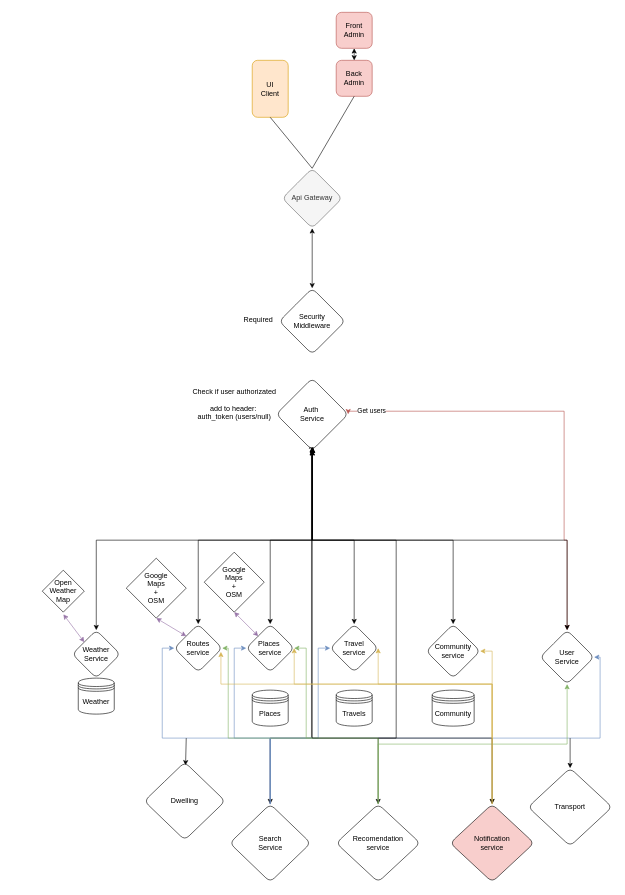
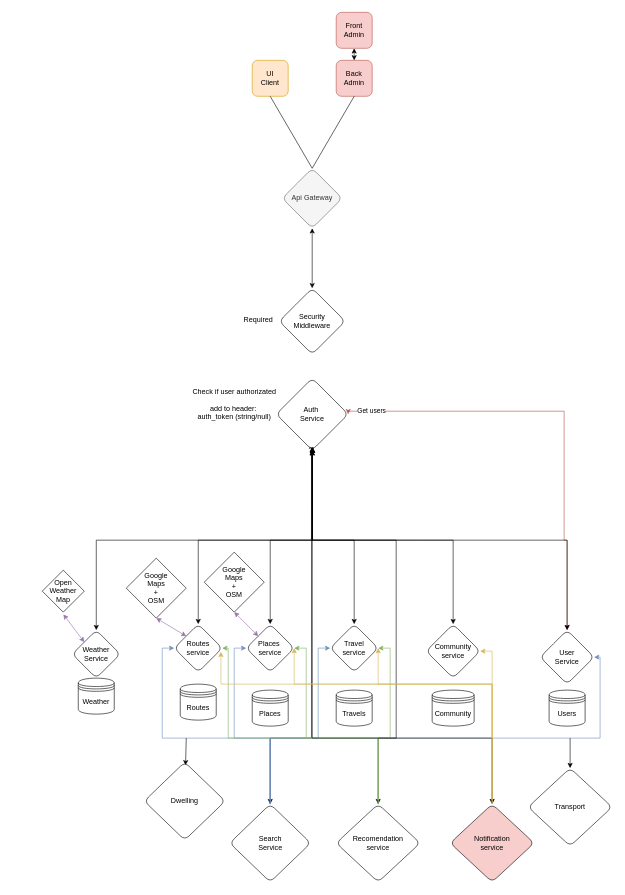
(270, 89) -> (270, 78)
(235, 404) -> (235, 404)
none -> (198, 702)
none -> (567, 708)
(567, 717) -> (383, 648)
